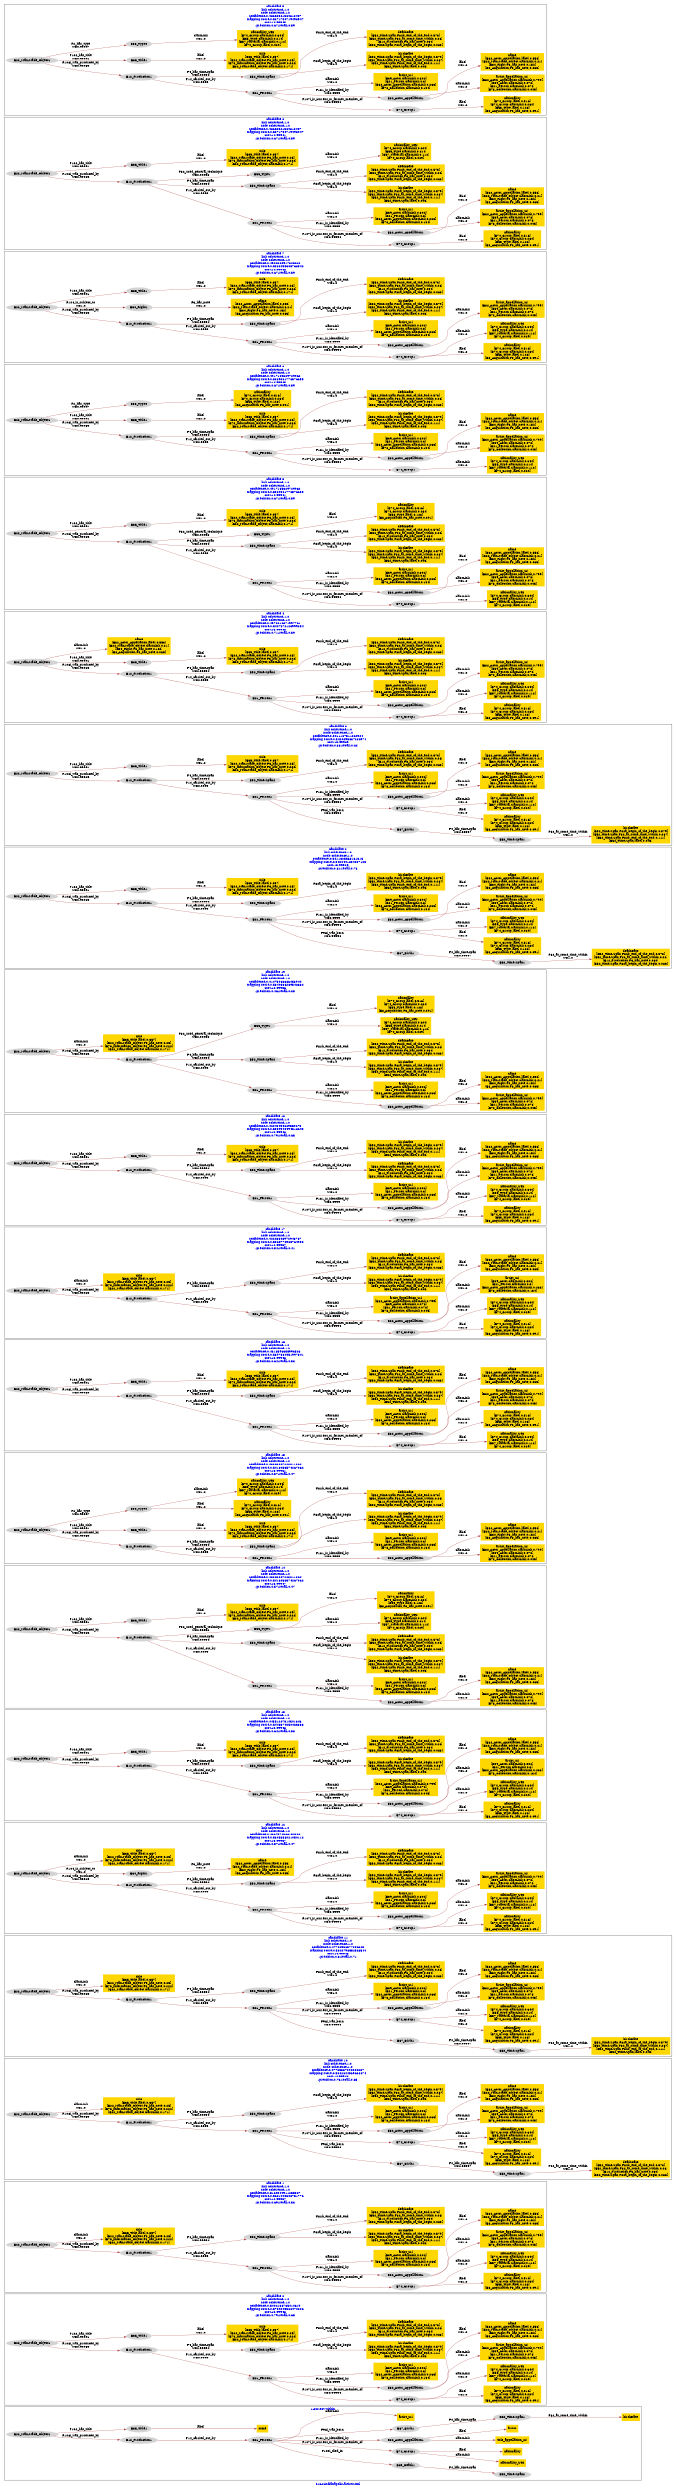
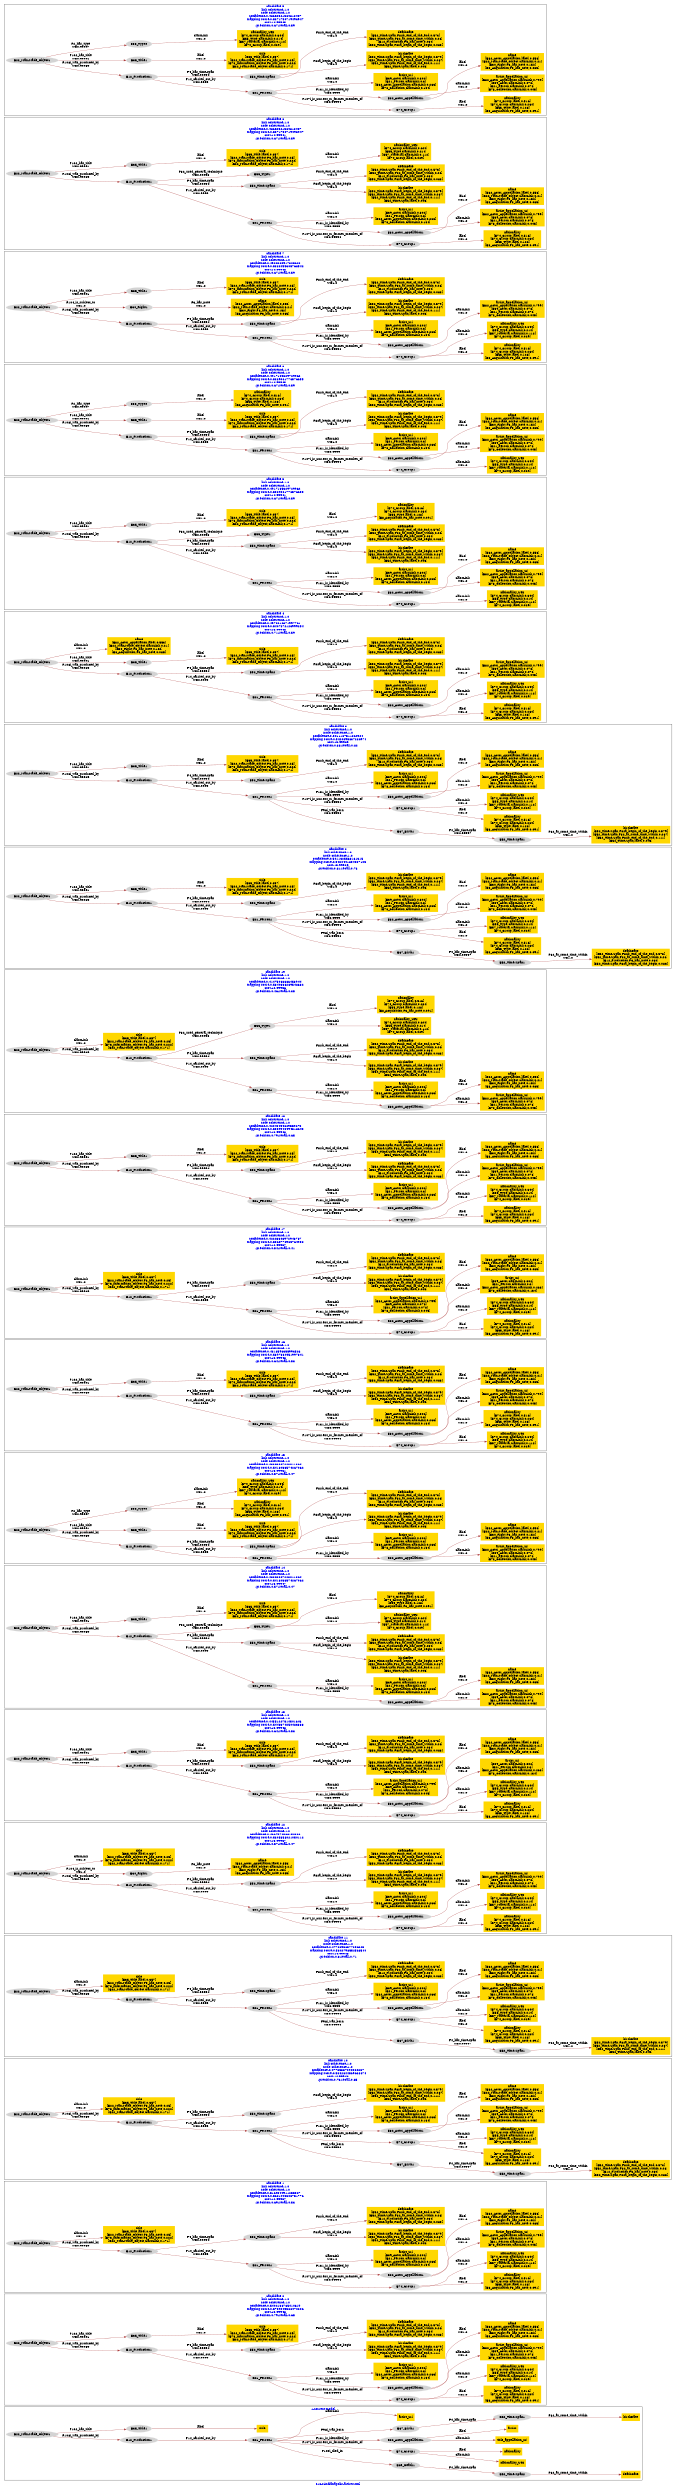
(323, 2409) -> (323, 2409)
(262, 2429) -> (262, 2429)
none -> (631, 2475)
